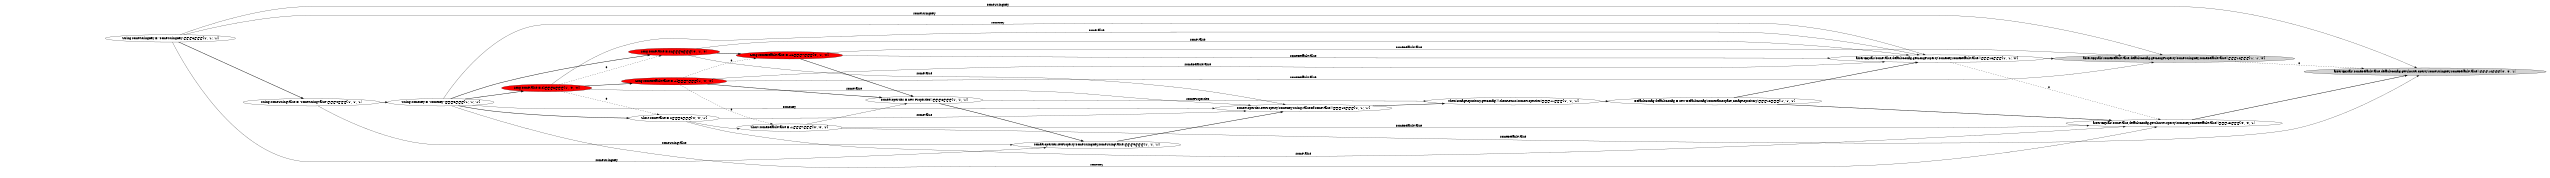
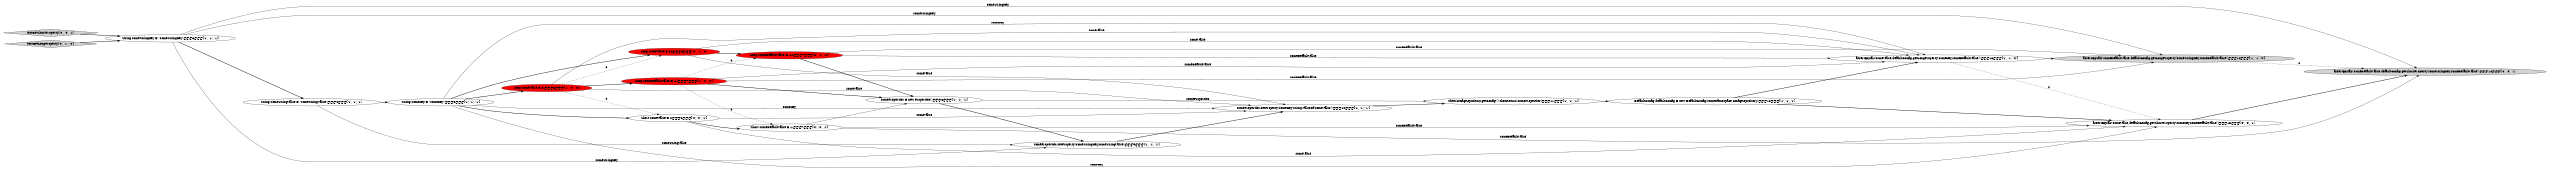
none -> (51, 33)
none -> (51, 44)
(713, 126) -> (713, 126)
